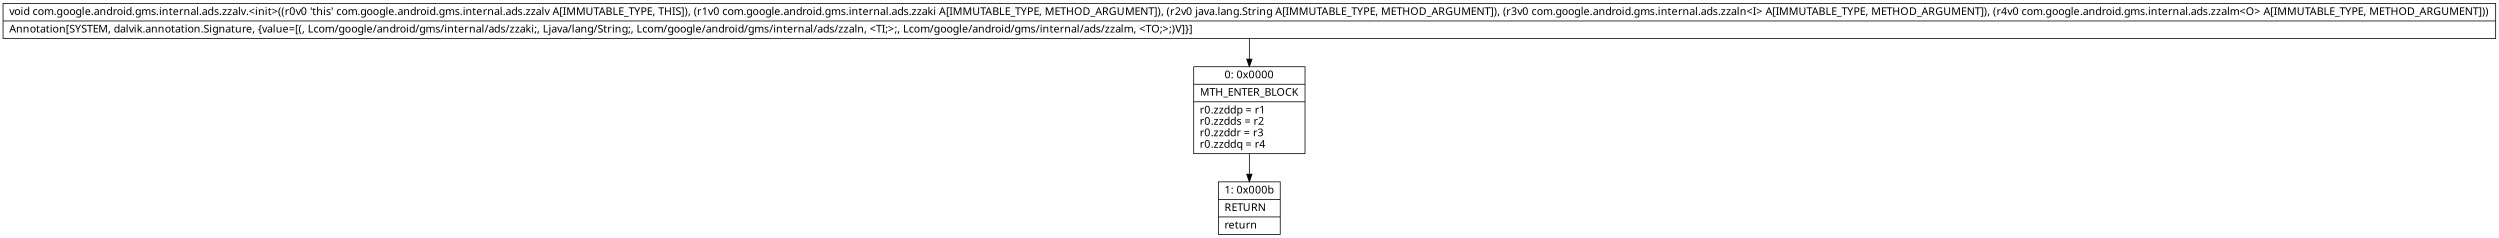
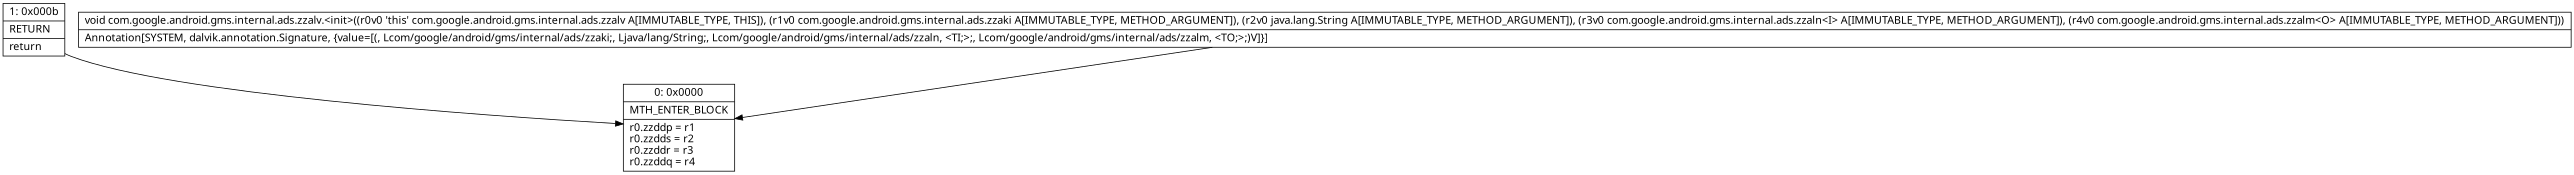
(1249, 164) -> (338, 102)
